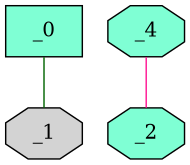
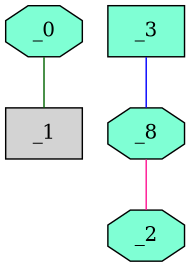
(44, 31) -> (44, 31)
(146, 31) -> (146, 133)
none -> (146, 31)
(44, 133) -> (44, 133)
